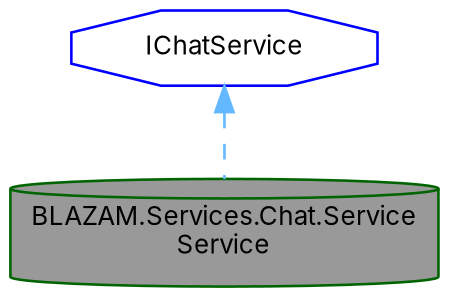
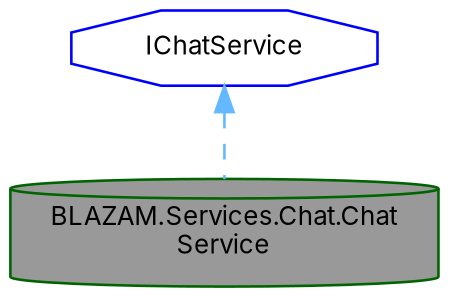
(224, 233) -> (224, 233)
